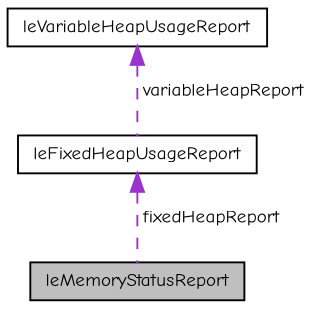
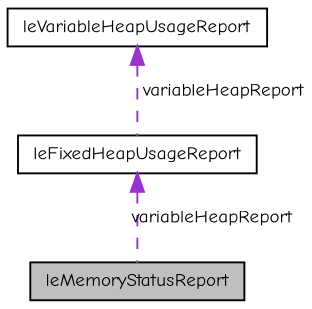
(209, 218) -> (209, 218)
